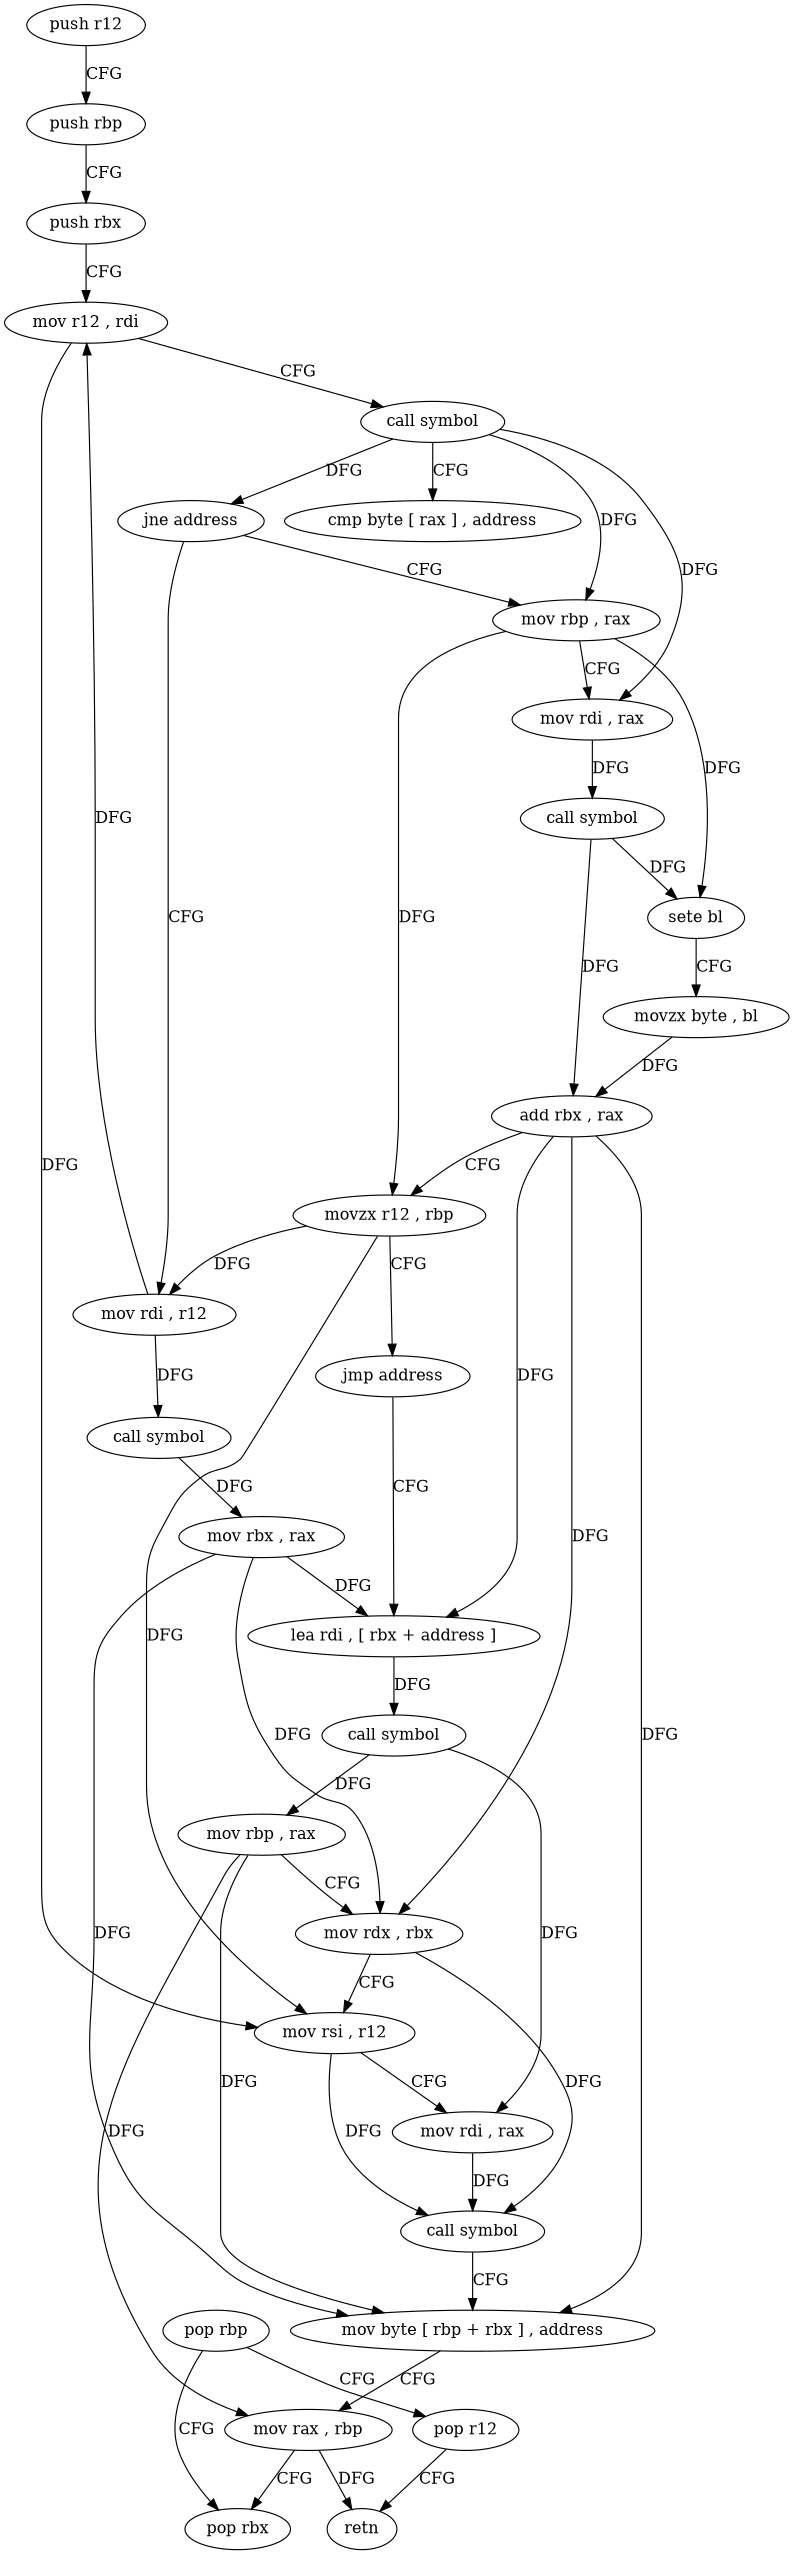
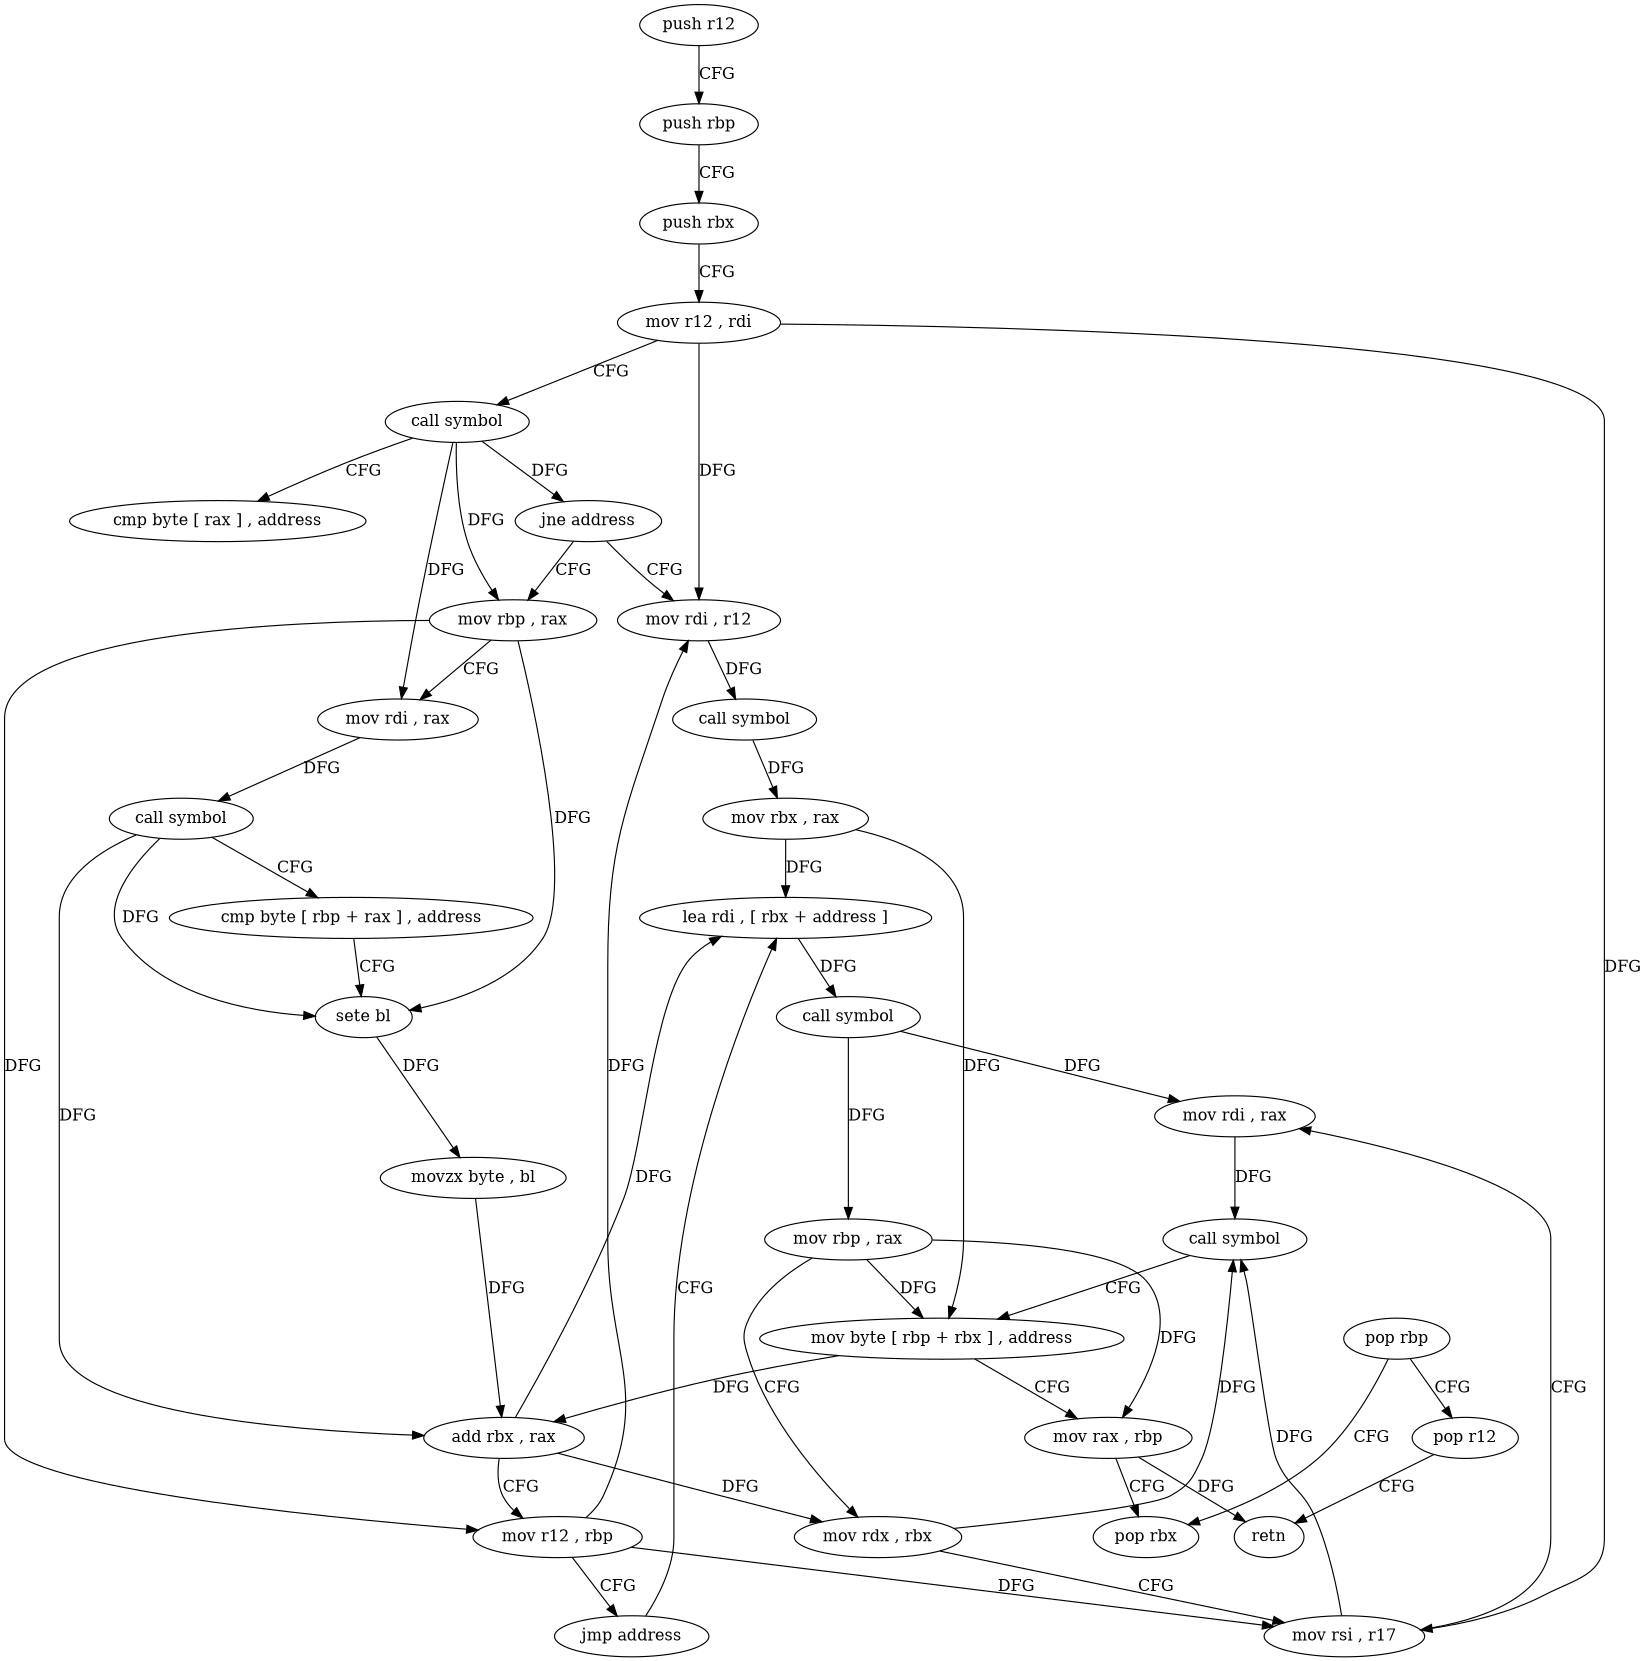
(95, 828) -> (699, 466)
none -> (351, 918)
(714, 968) -> (421, 1067)
(389, 1216) -> (558, 1537)
(641, 1732) -> (701, 1382)
(270, 1750) -> none
(335, 2033) -> (1344, 1636)
